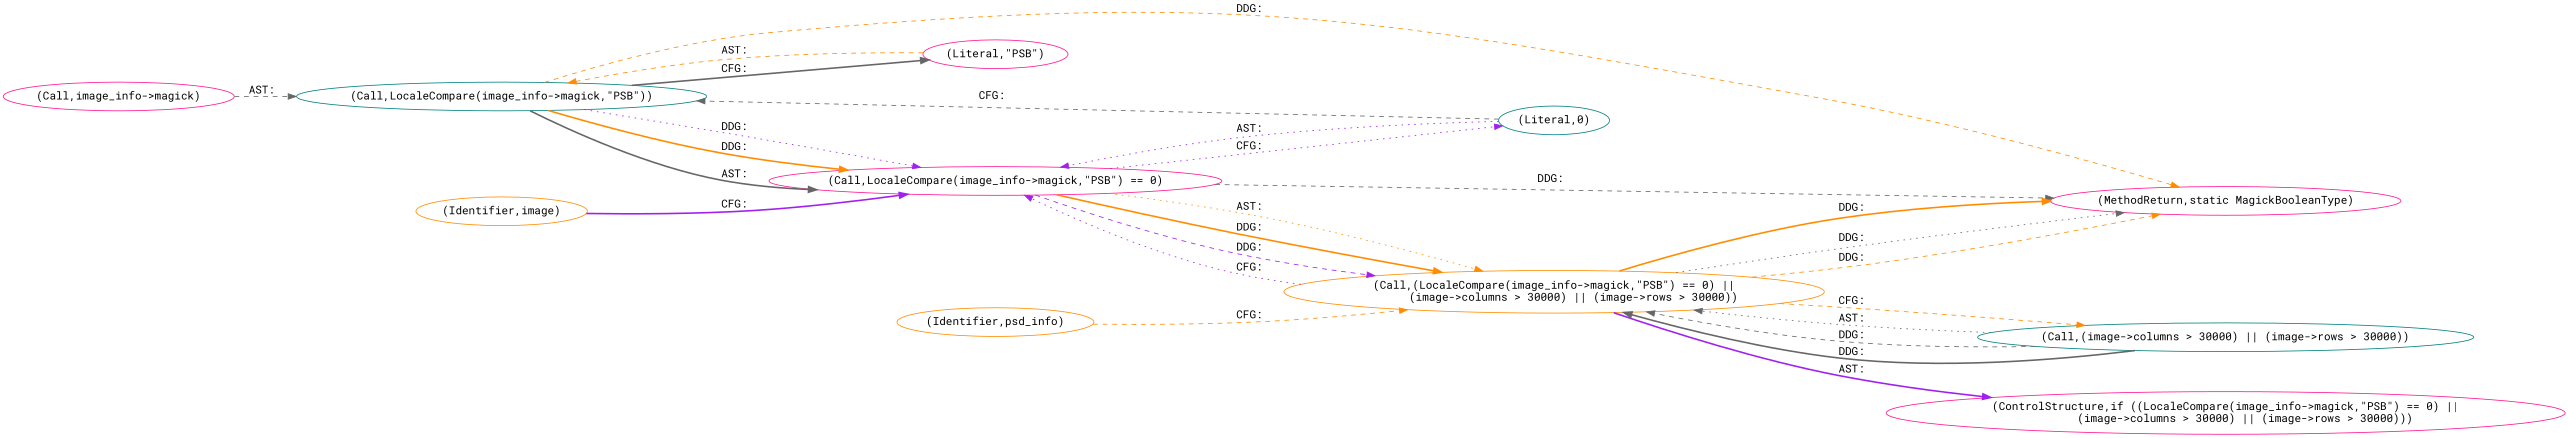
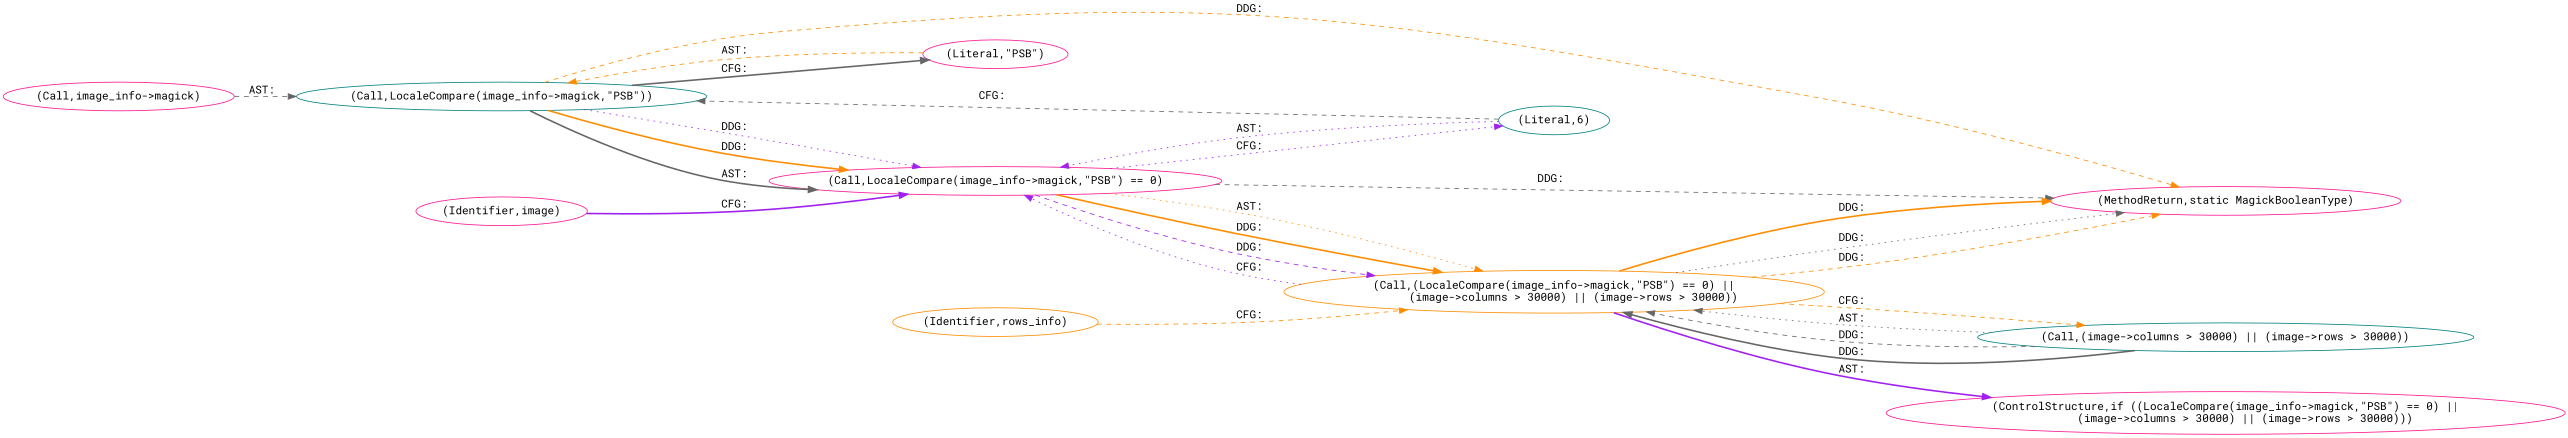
(1554, 120) -> (1554, 120)
(502, 211) -> (502, 211)
(995, 322) -> (995, 322)
